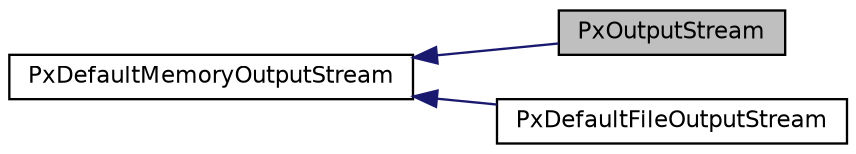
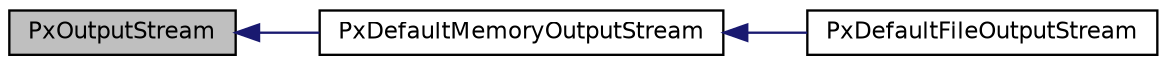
(498, 49) -> (290, 33)
